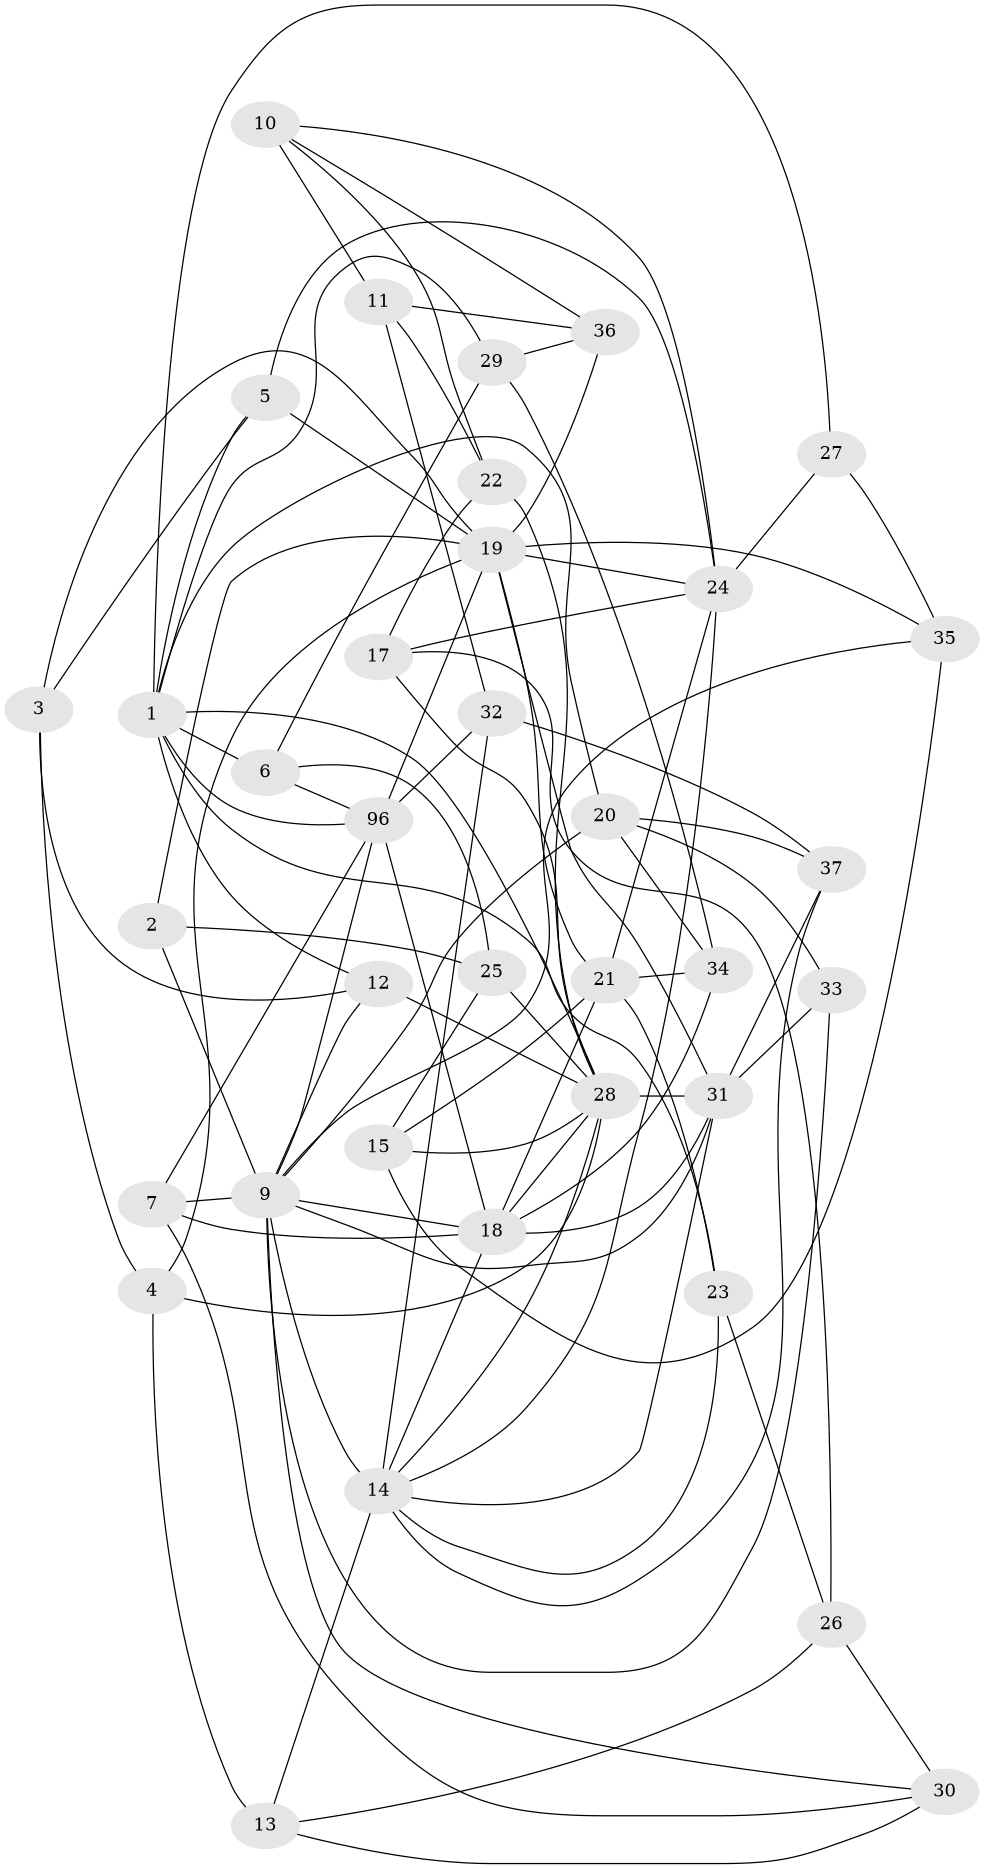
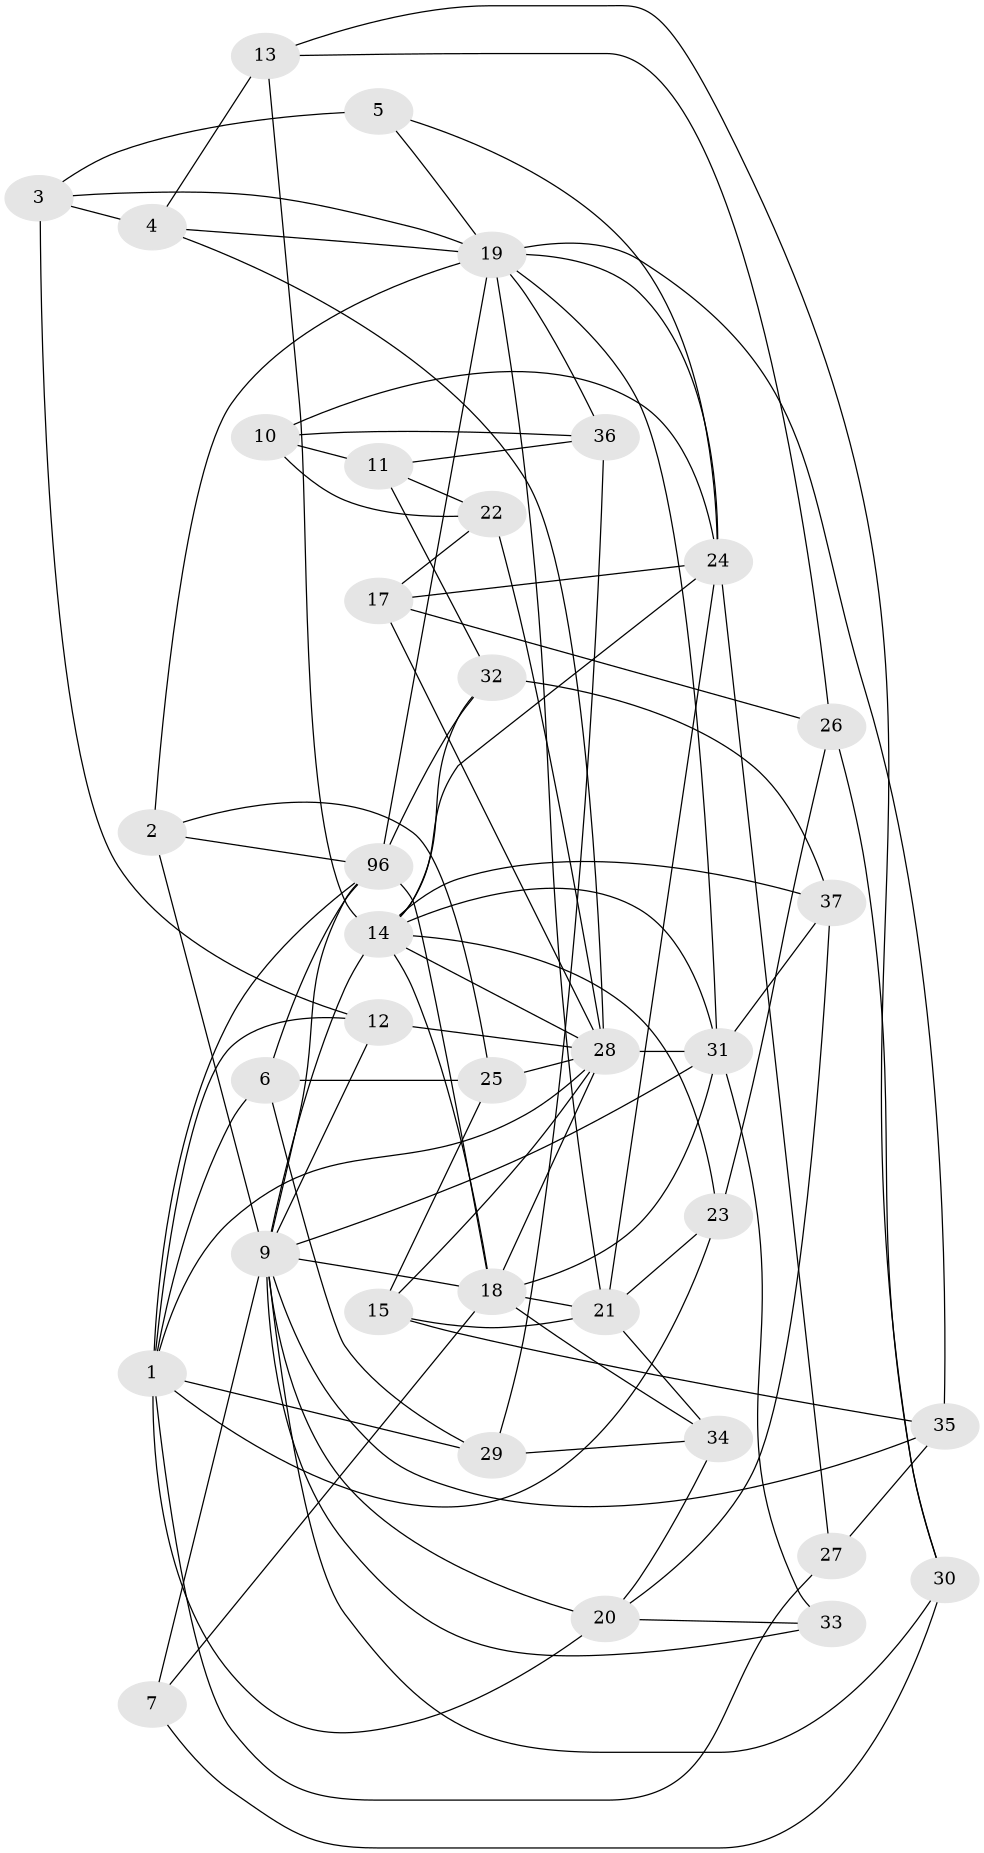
(188, 550) -> none
(266, 1012) -> (266, 850)
